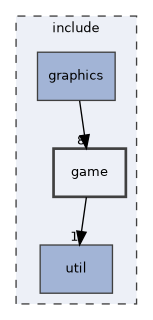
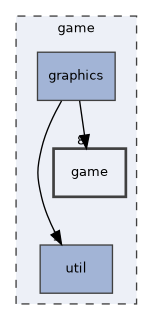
(76, 29) -> (76, 29)
(84, 214) -> (38, 166)
